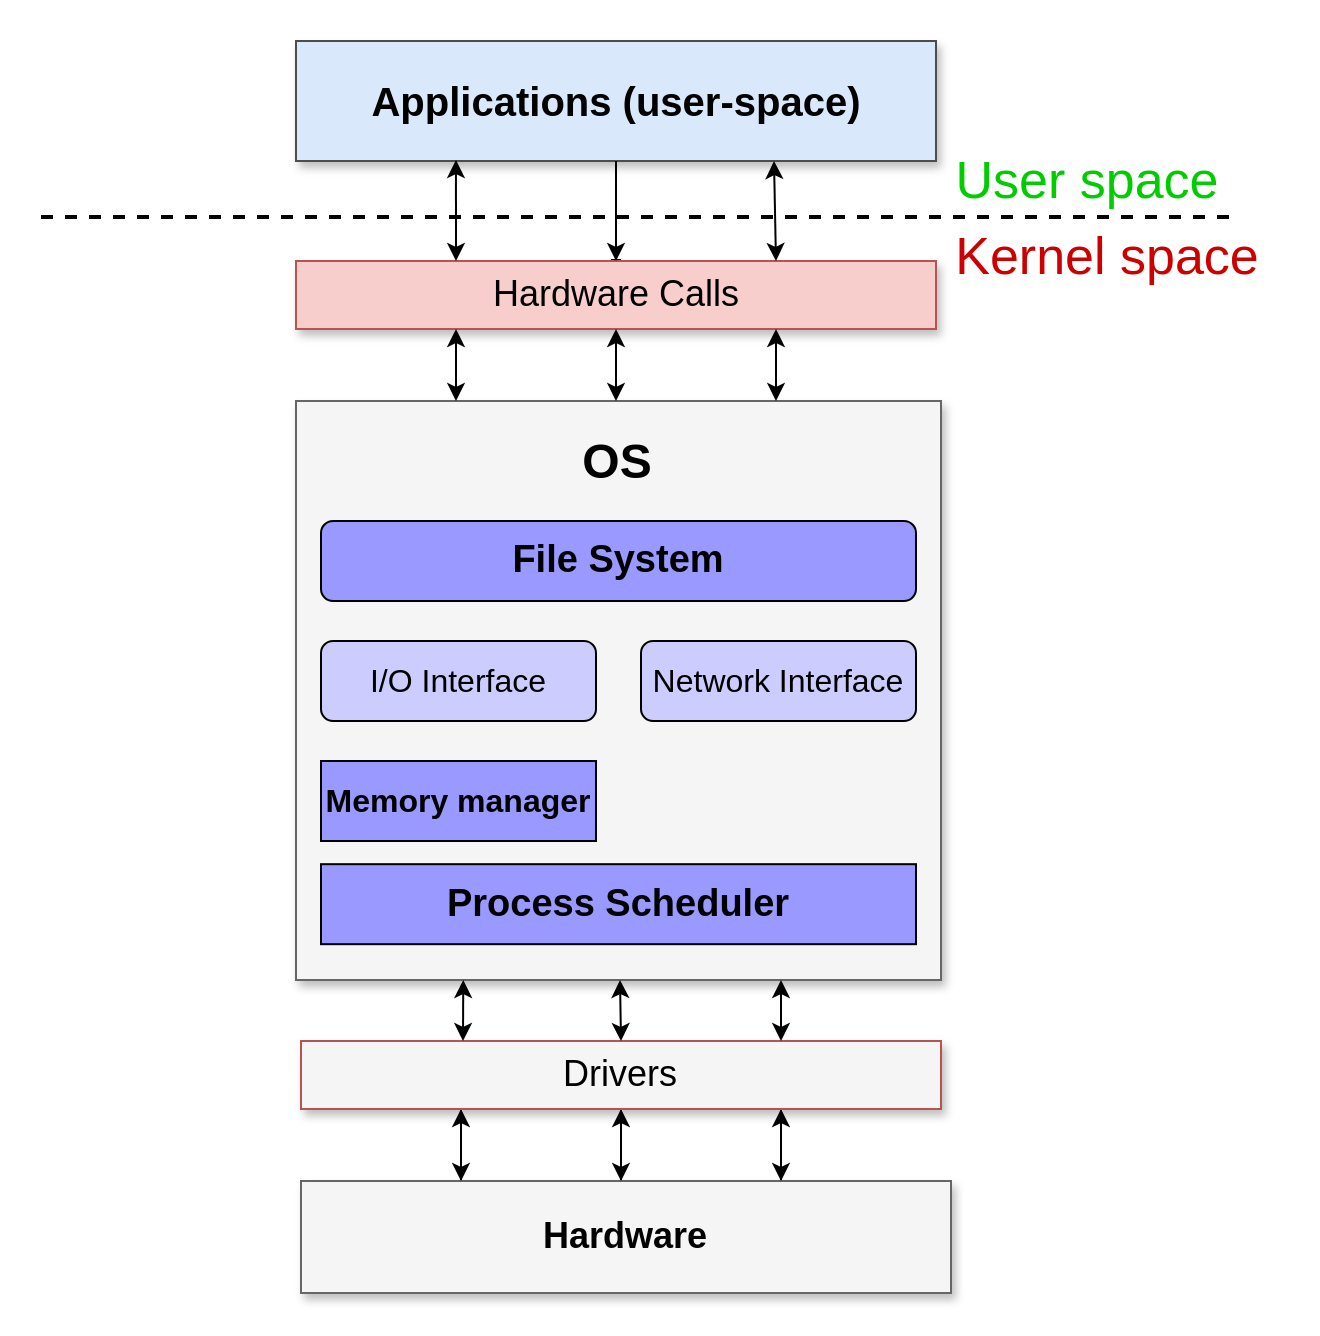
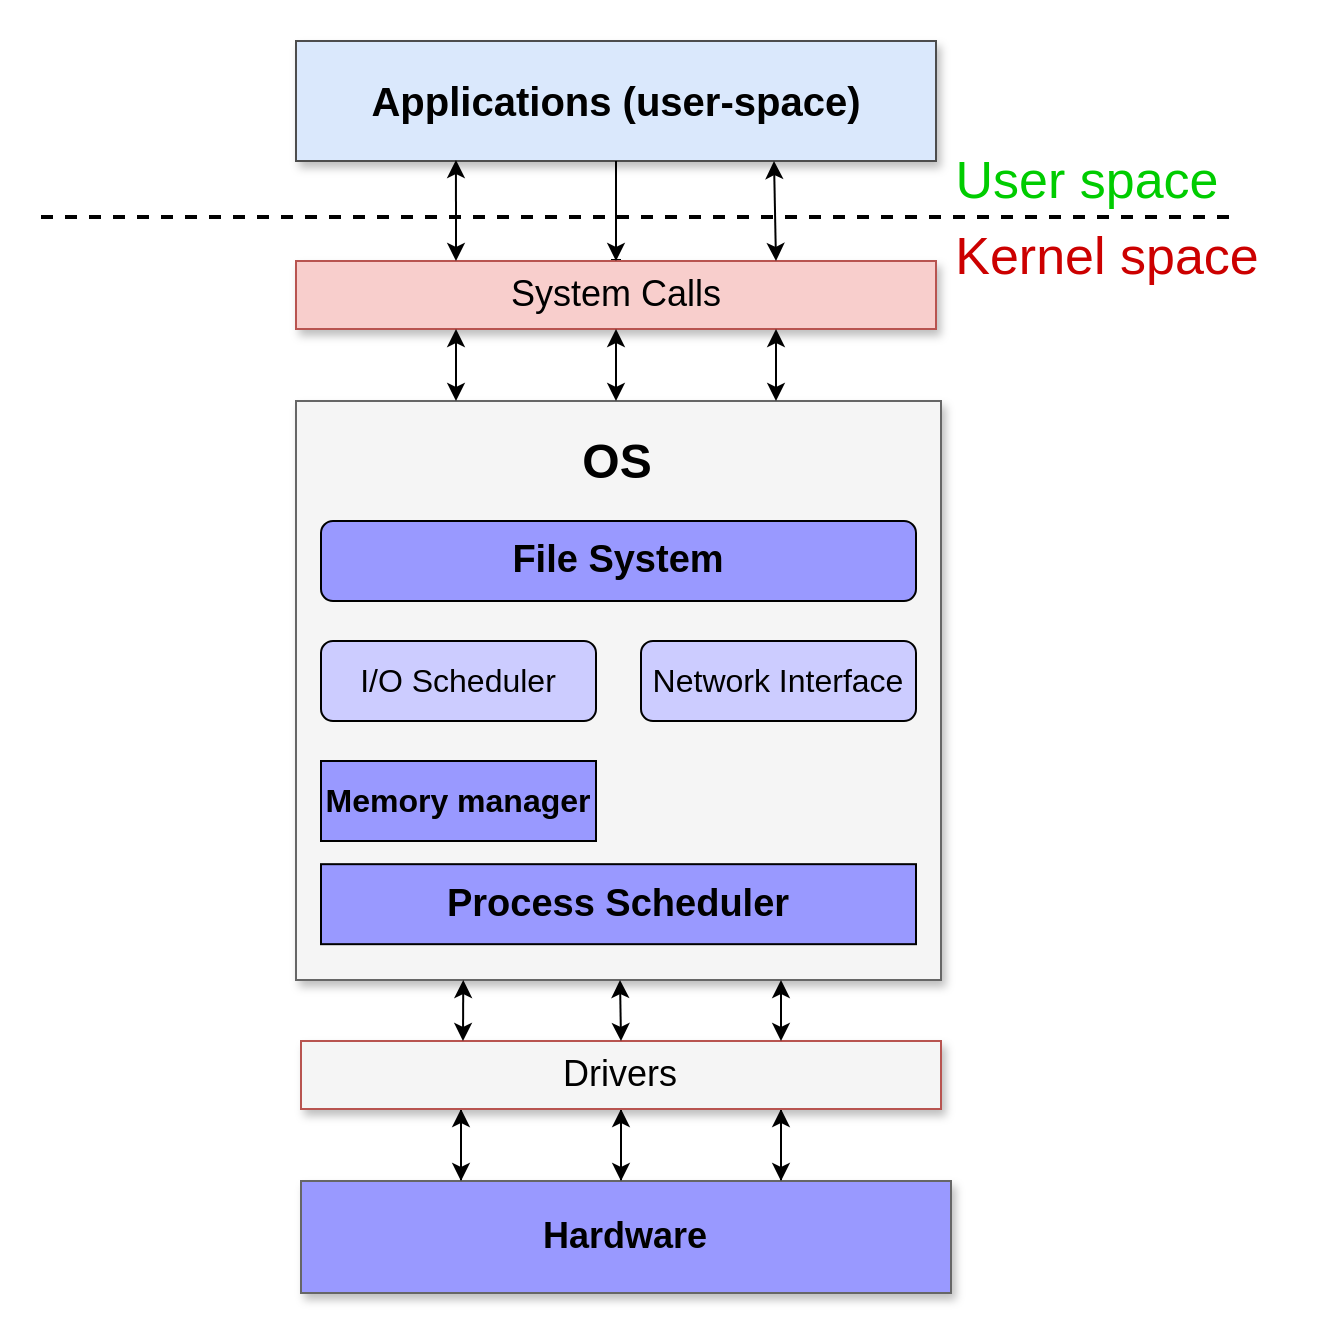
(617, 295) -> (617, 295)
(459, 681) -> (459, 681)
(626, 1237) -> (626, 1237)
